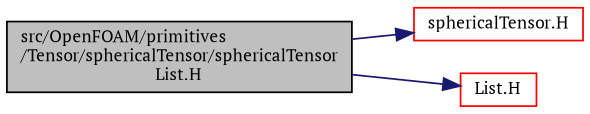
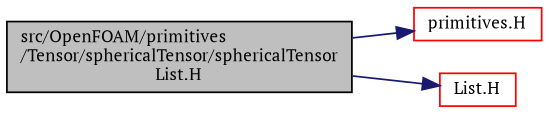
(499, 24) -> (478, 24)
